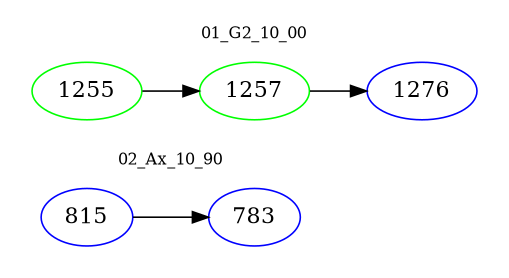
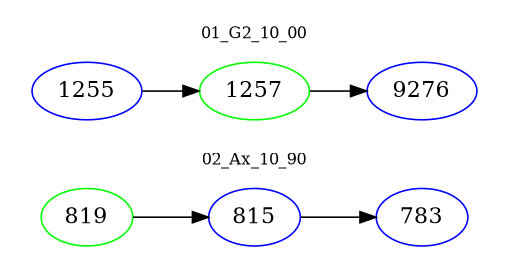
(87, 91) -> (87, 91)
(422, 91) -> (422, 91)
none -> (87, 217)
